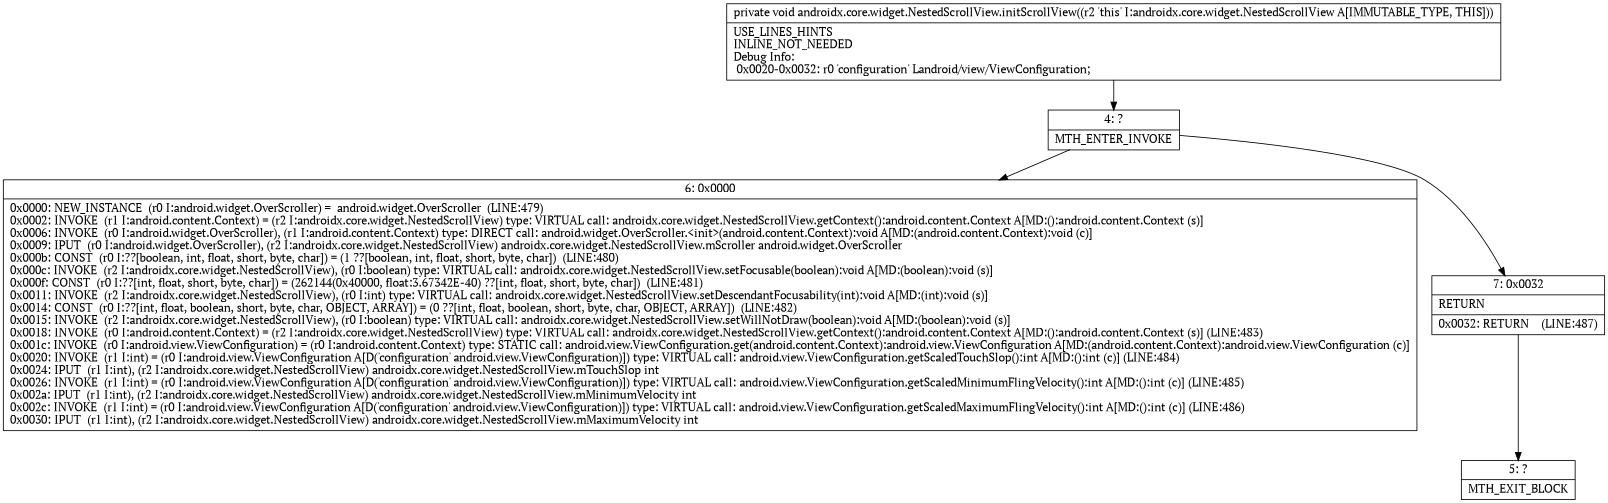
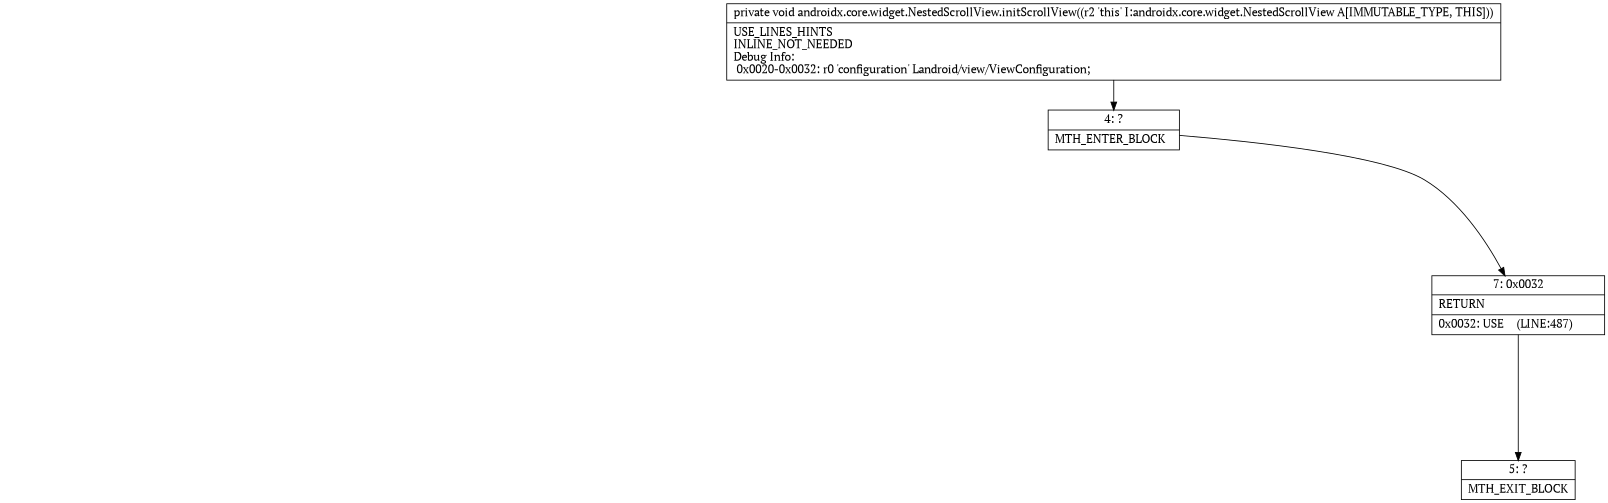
(1114, 140) -> (1110, 140)
(710, 305) -> none
(1518, 324) -> (1506, 324)
